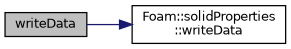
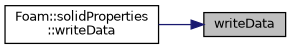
(103, 25) -> (175, 25)
